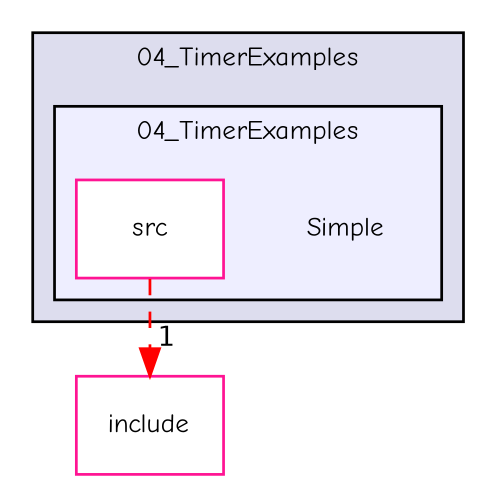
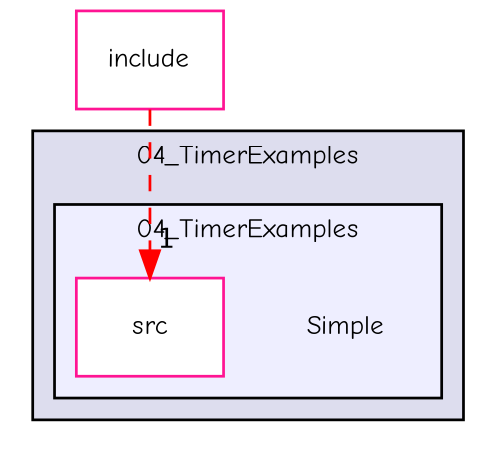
(150, 314) -> (150, 180)
